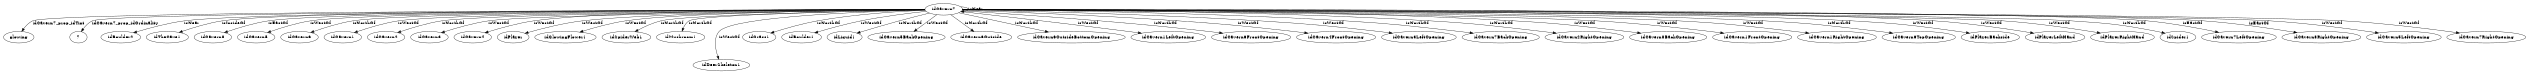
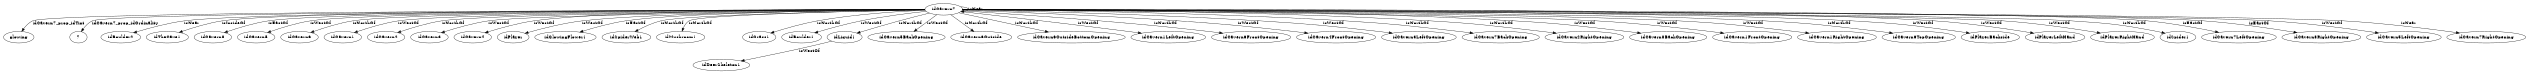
(808, 15) -> (788, 51)
(636, 23) -> (636, 23)
(2409, 23) -> (2409, 23)
